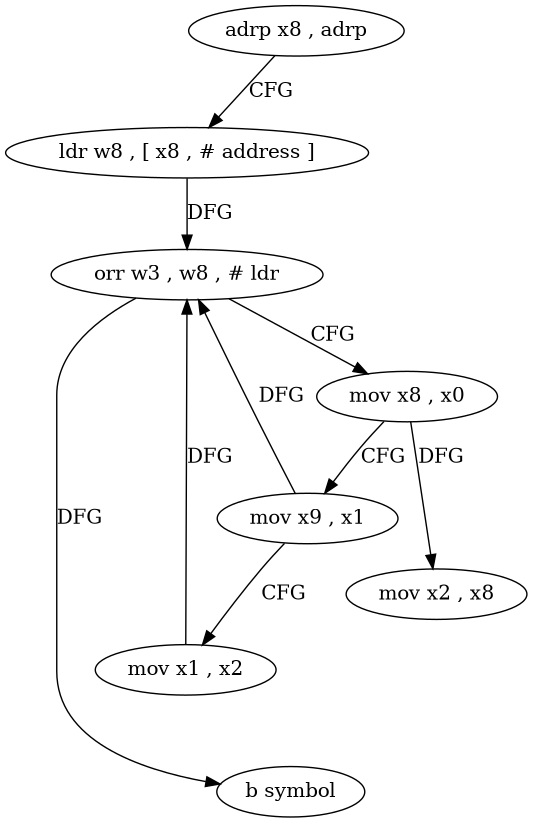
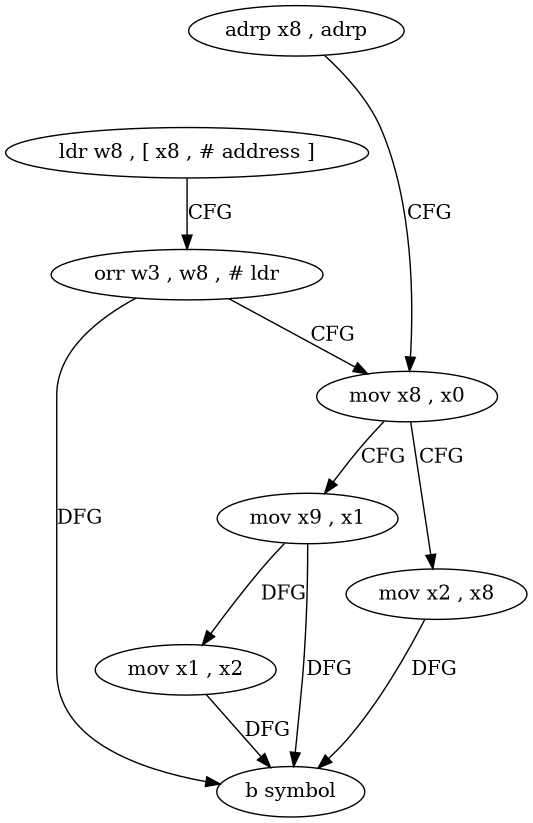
(247, 86) -> (401, 195)
(210, 214) -> (210, 214)
(249, 403) -> (305, 648)
(441, 458) -> (441, 458)
(186, 479) -> (234, 726)
(284, 594) -> (284, 594)
none -> (382, 693)
